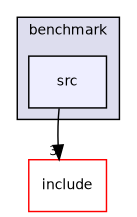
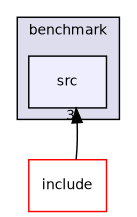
(58, 129) -> (77, 141)
